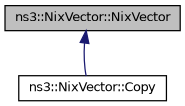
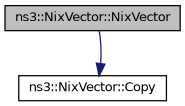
(84, 60) -> (101, 47)
